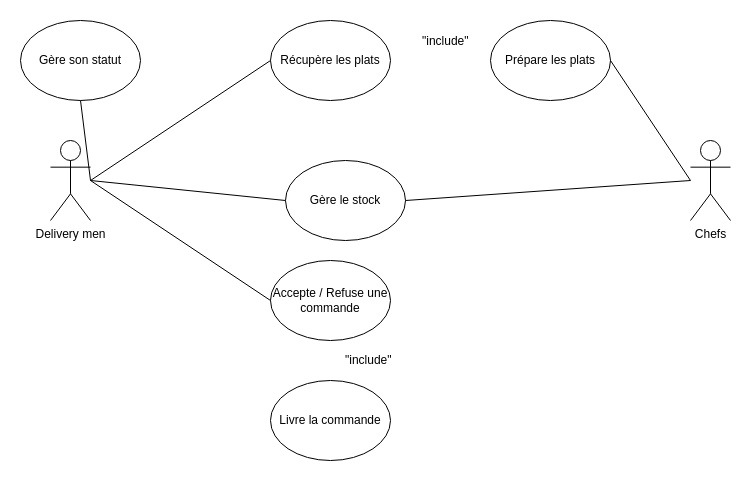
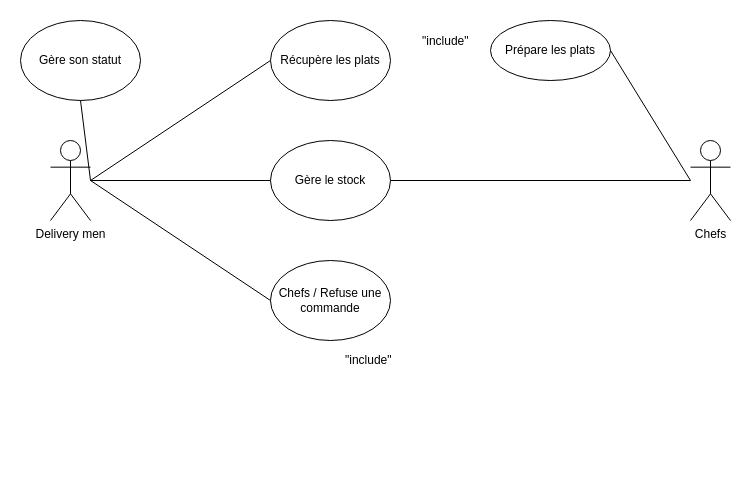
(551, 61) -> (551, 51)
(346, 201) -> (331, 181)
(331, 301) -> (331, 301)
(331, 421) -> none
